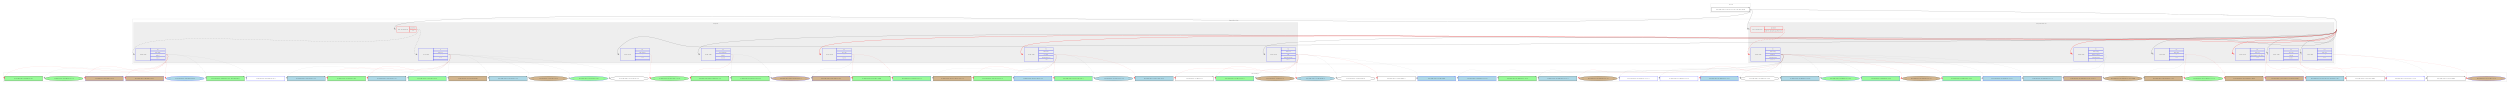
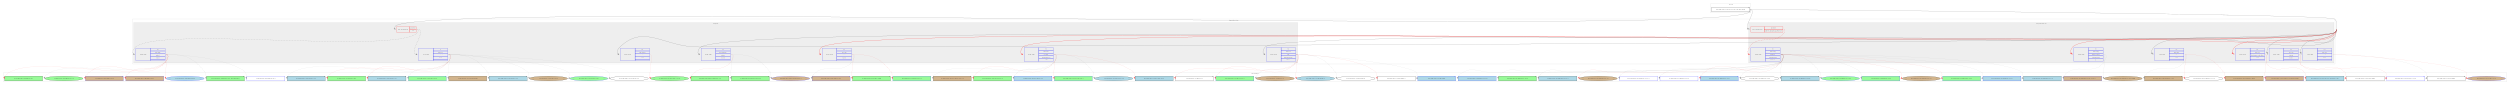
(2204, 79) -> (2204, 79)
